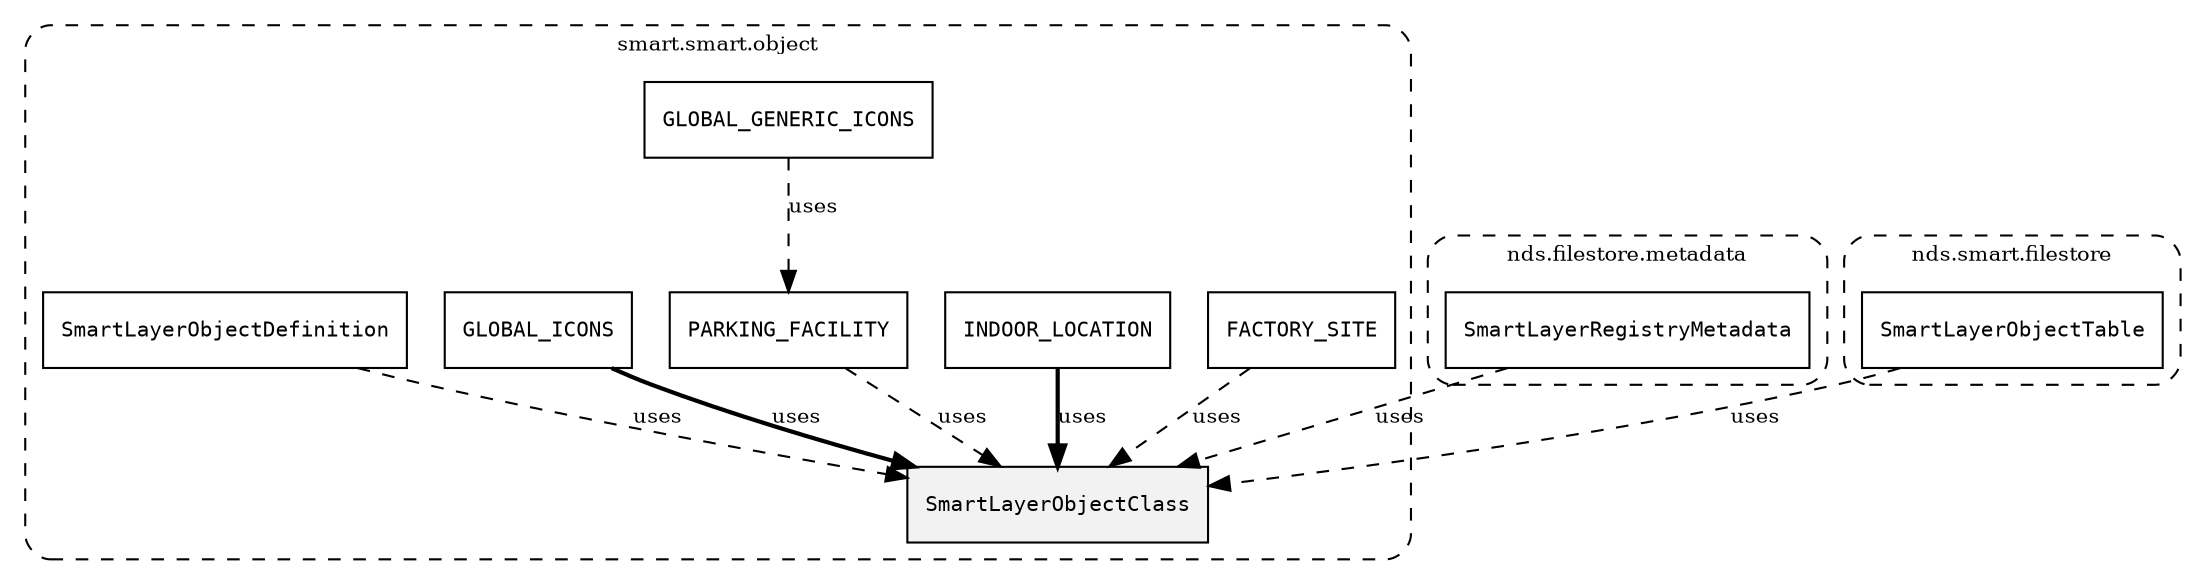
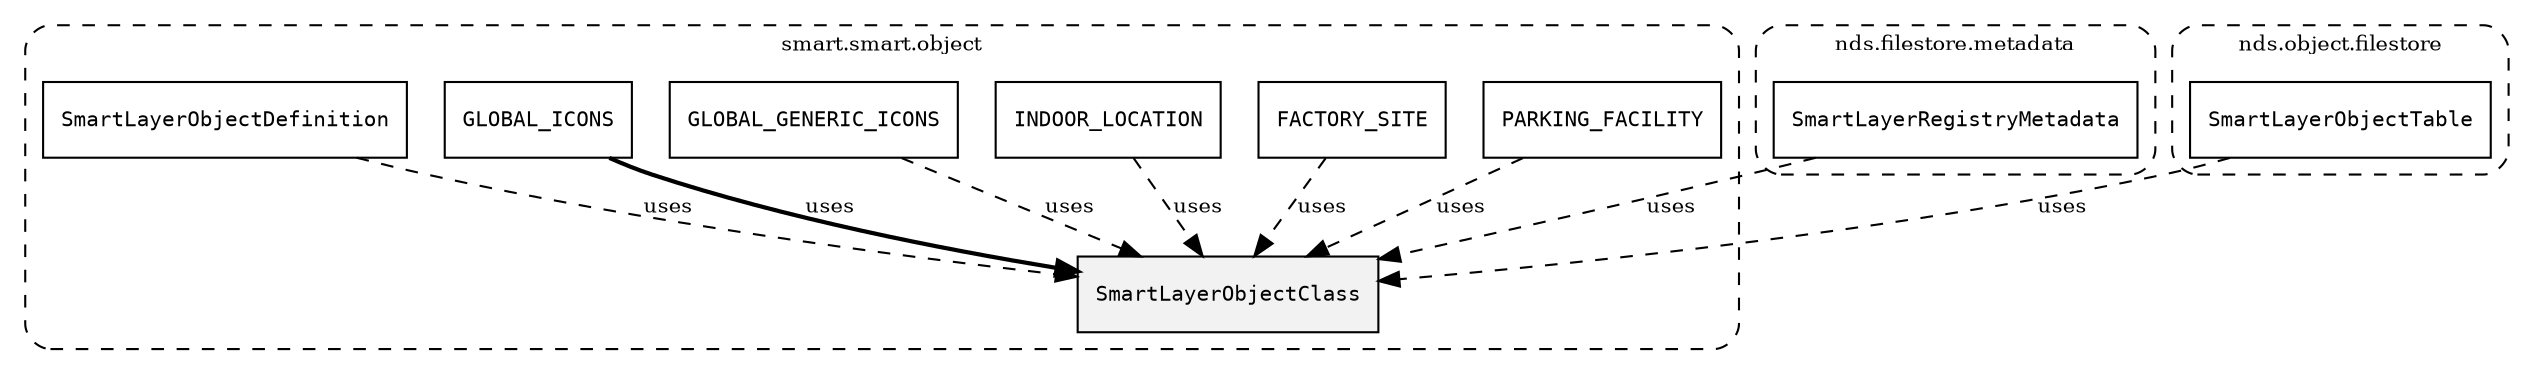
(789, 214) -> (1012, 203)
(2012, 255) -> (2340, 45)
(1058, 407) -> (1162, 198)
